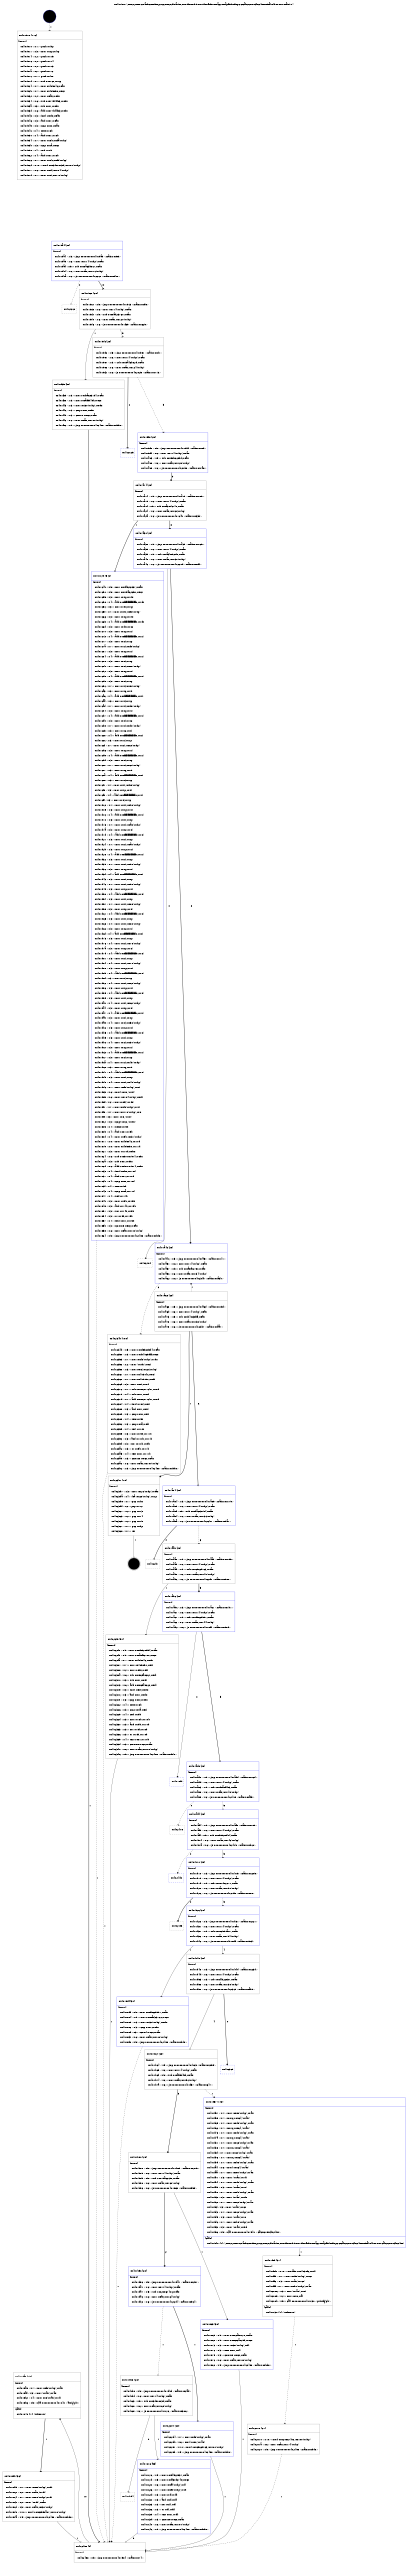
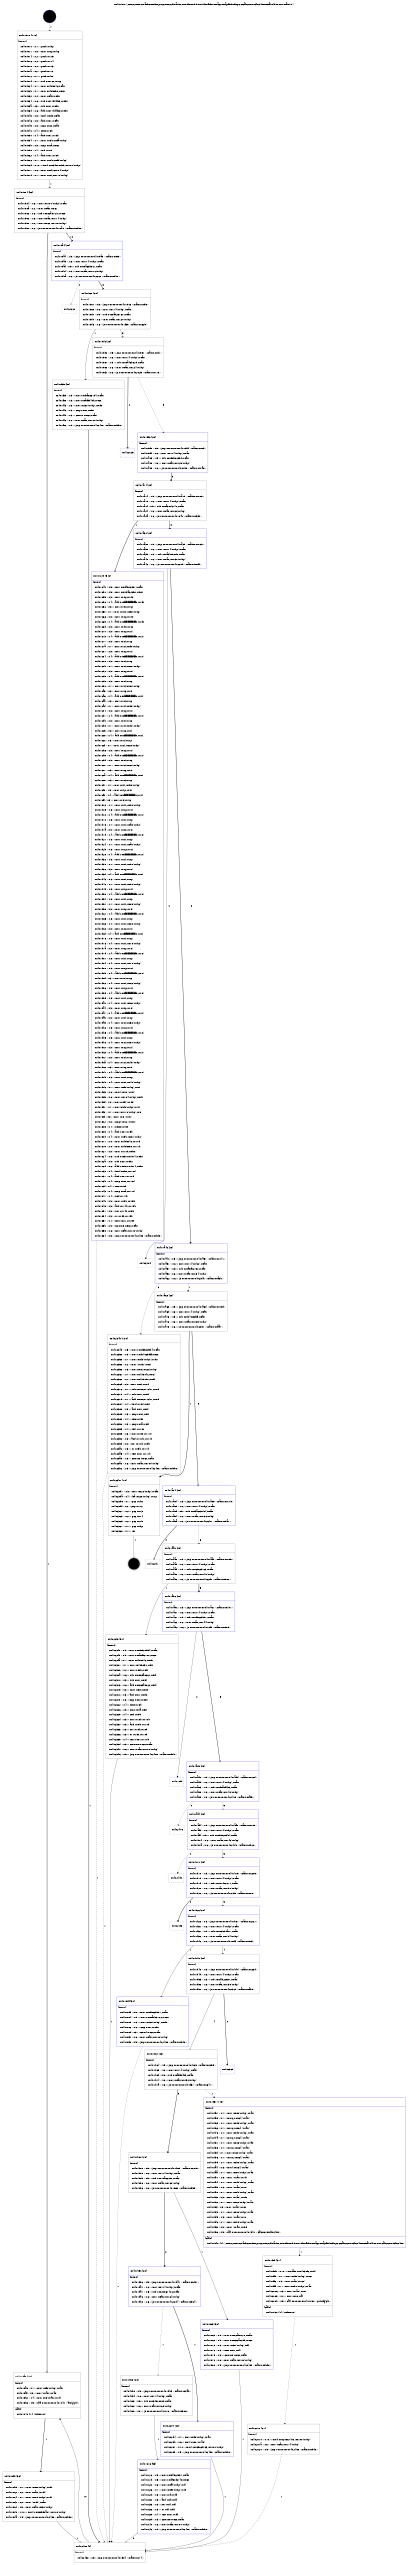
none -> (50, 211)
(191, 1288) -> (188, 1287)
(128, 2497) -> none
